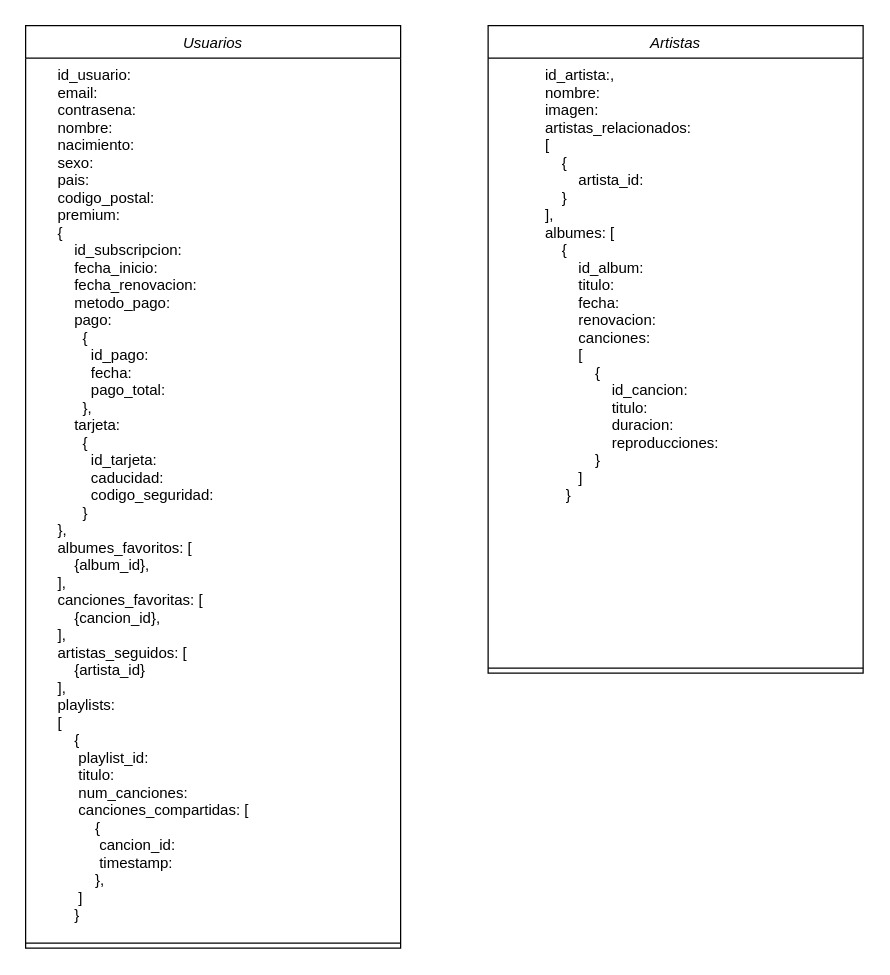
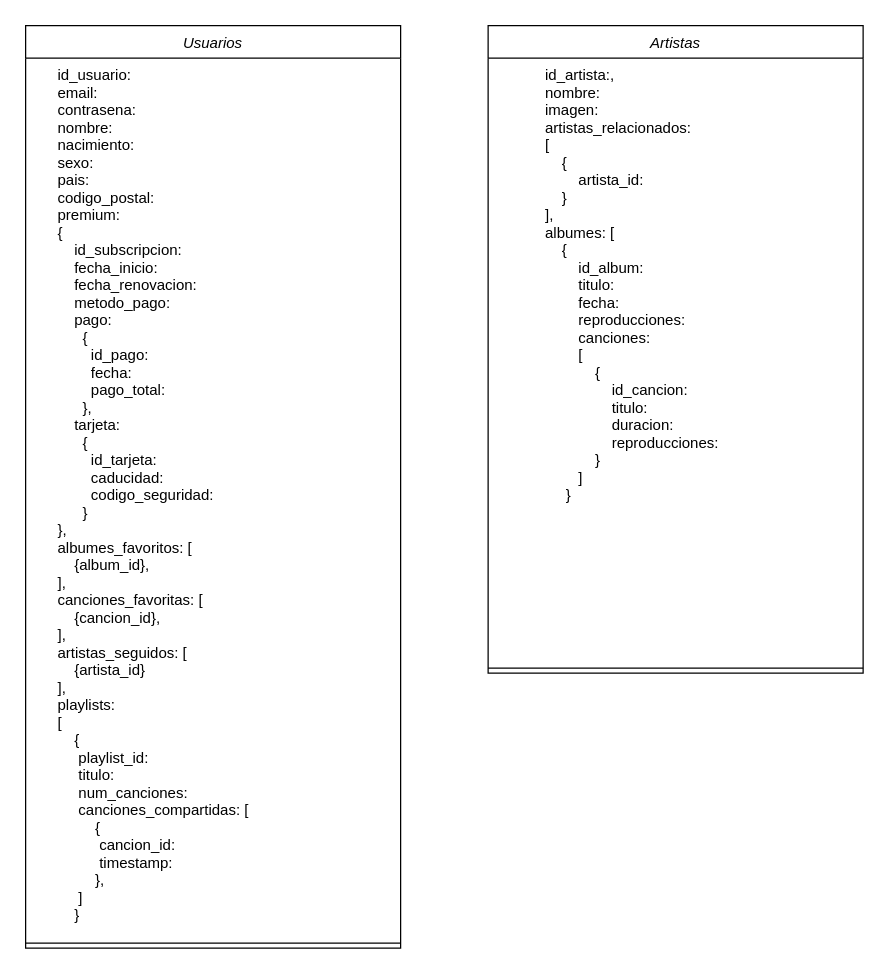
(538, 75) -> (538, 75)
